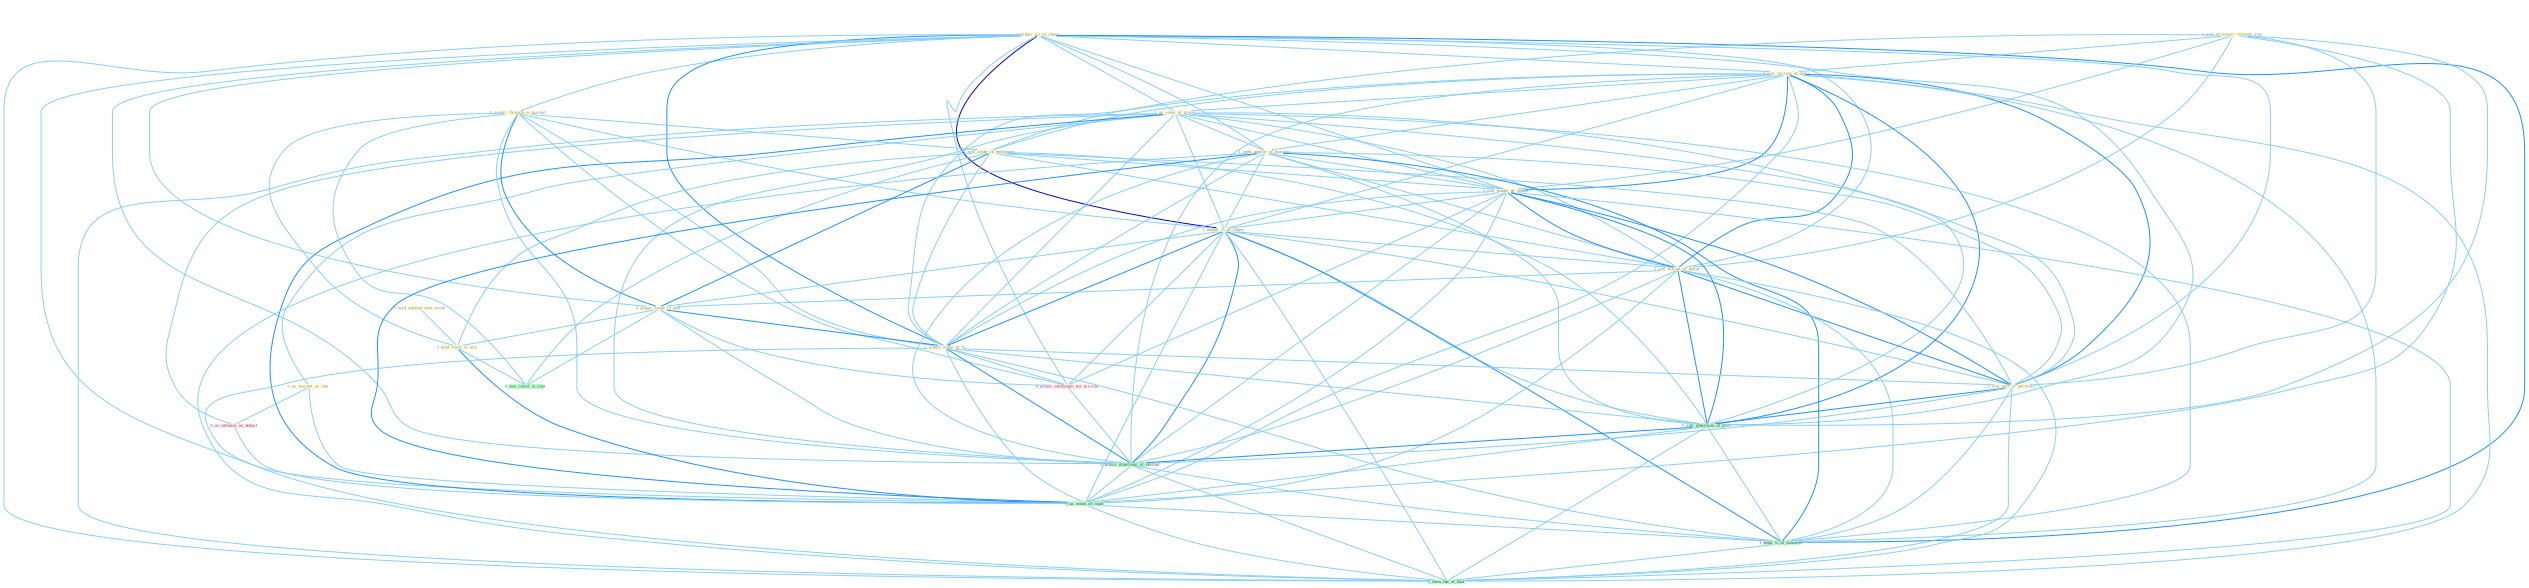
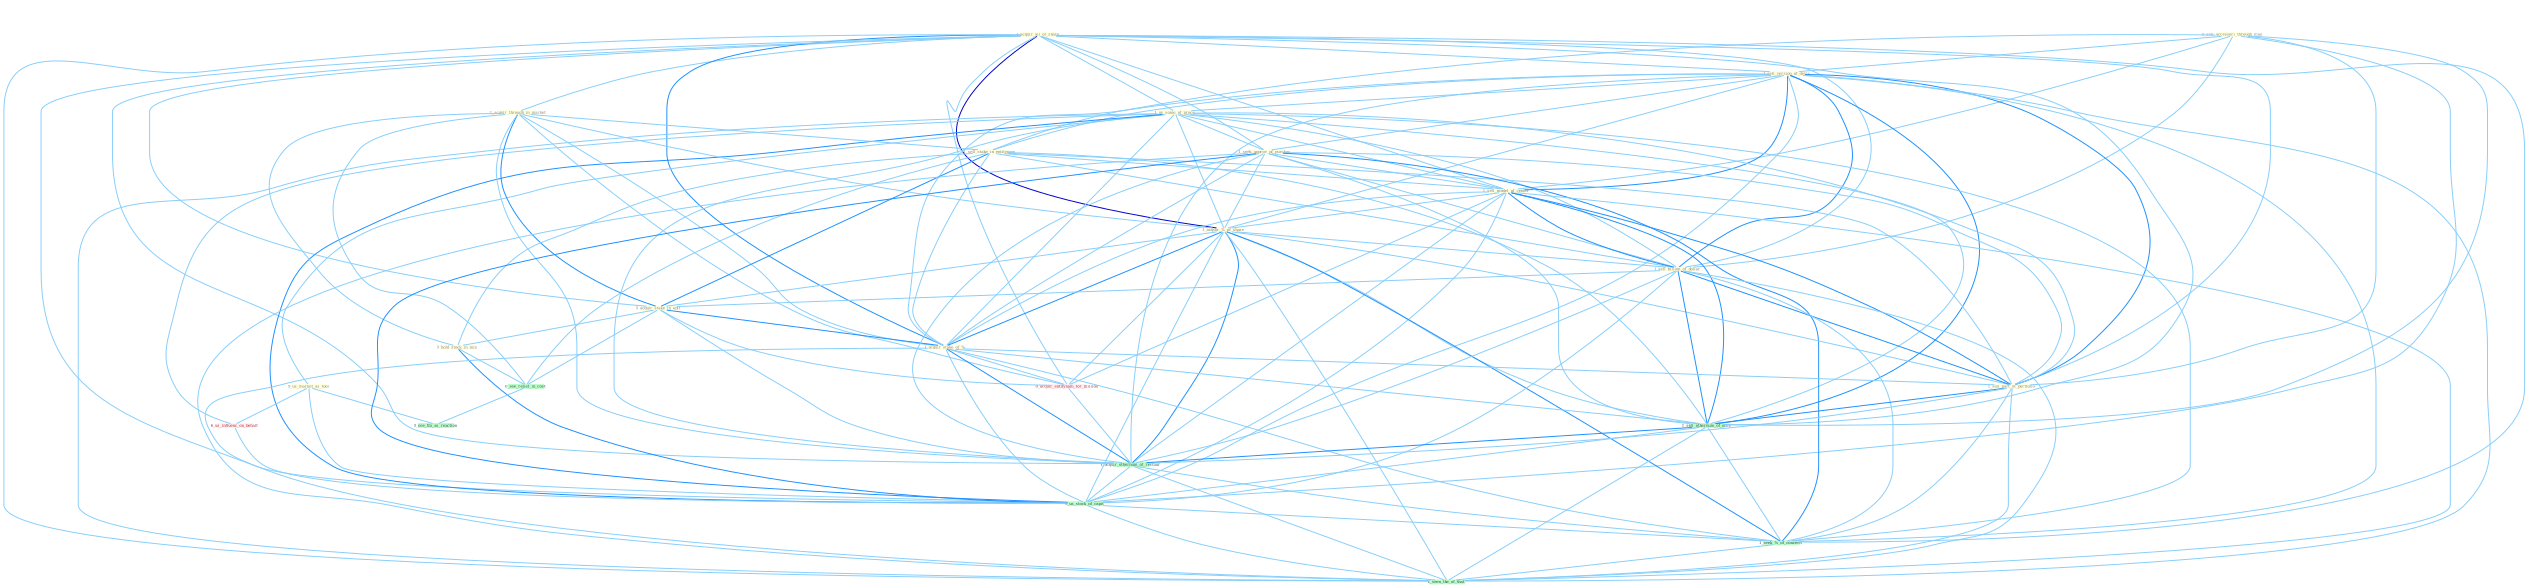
(2321, 71) -> (2321, 71)
(420, 308) -> none
(309, 386) -> (309, 386)
(235, 425) -> (235, 425)
none -> (436, 425)
